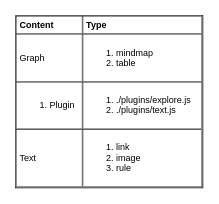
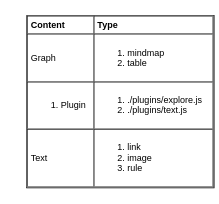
(109, 102) -> (120, 102)
